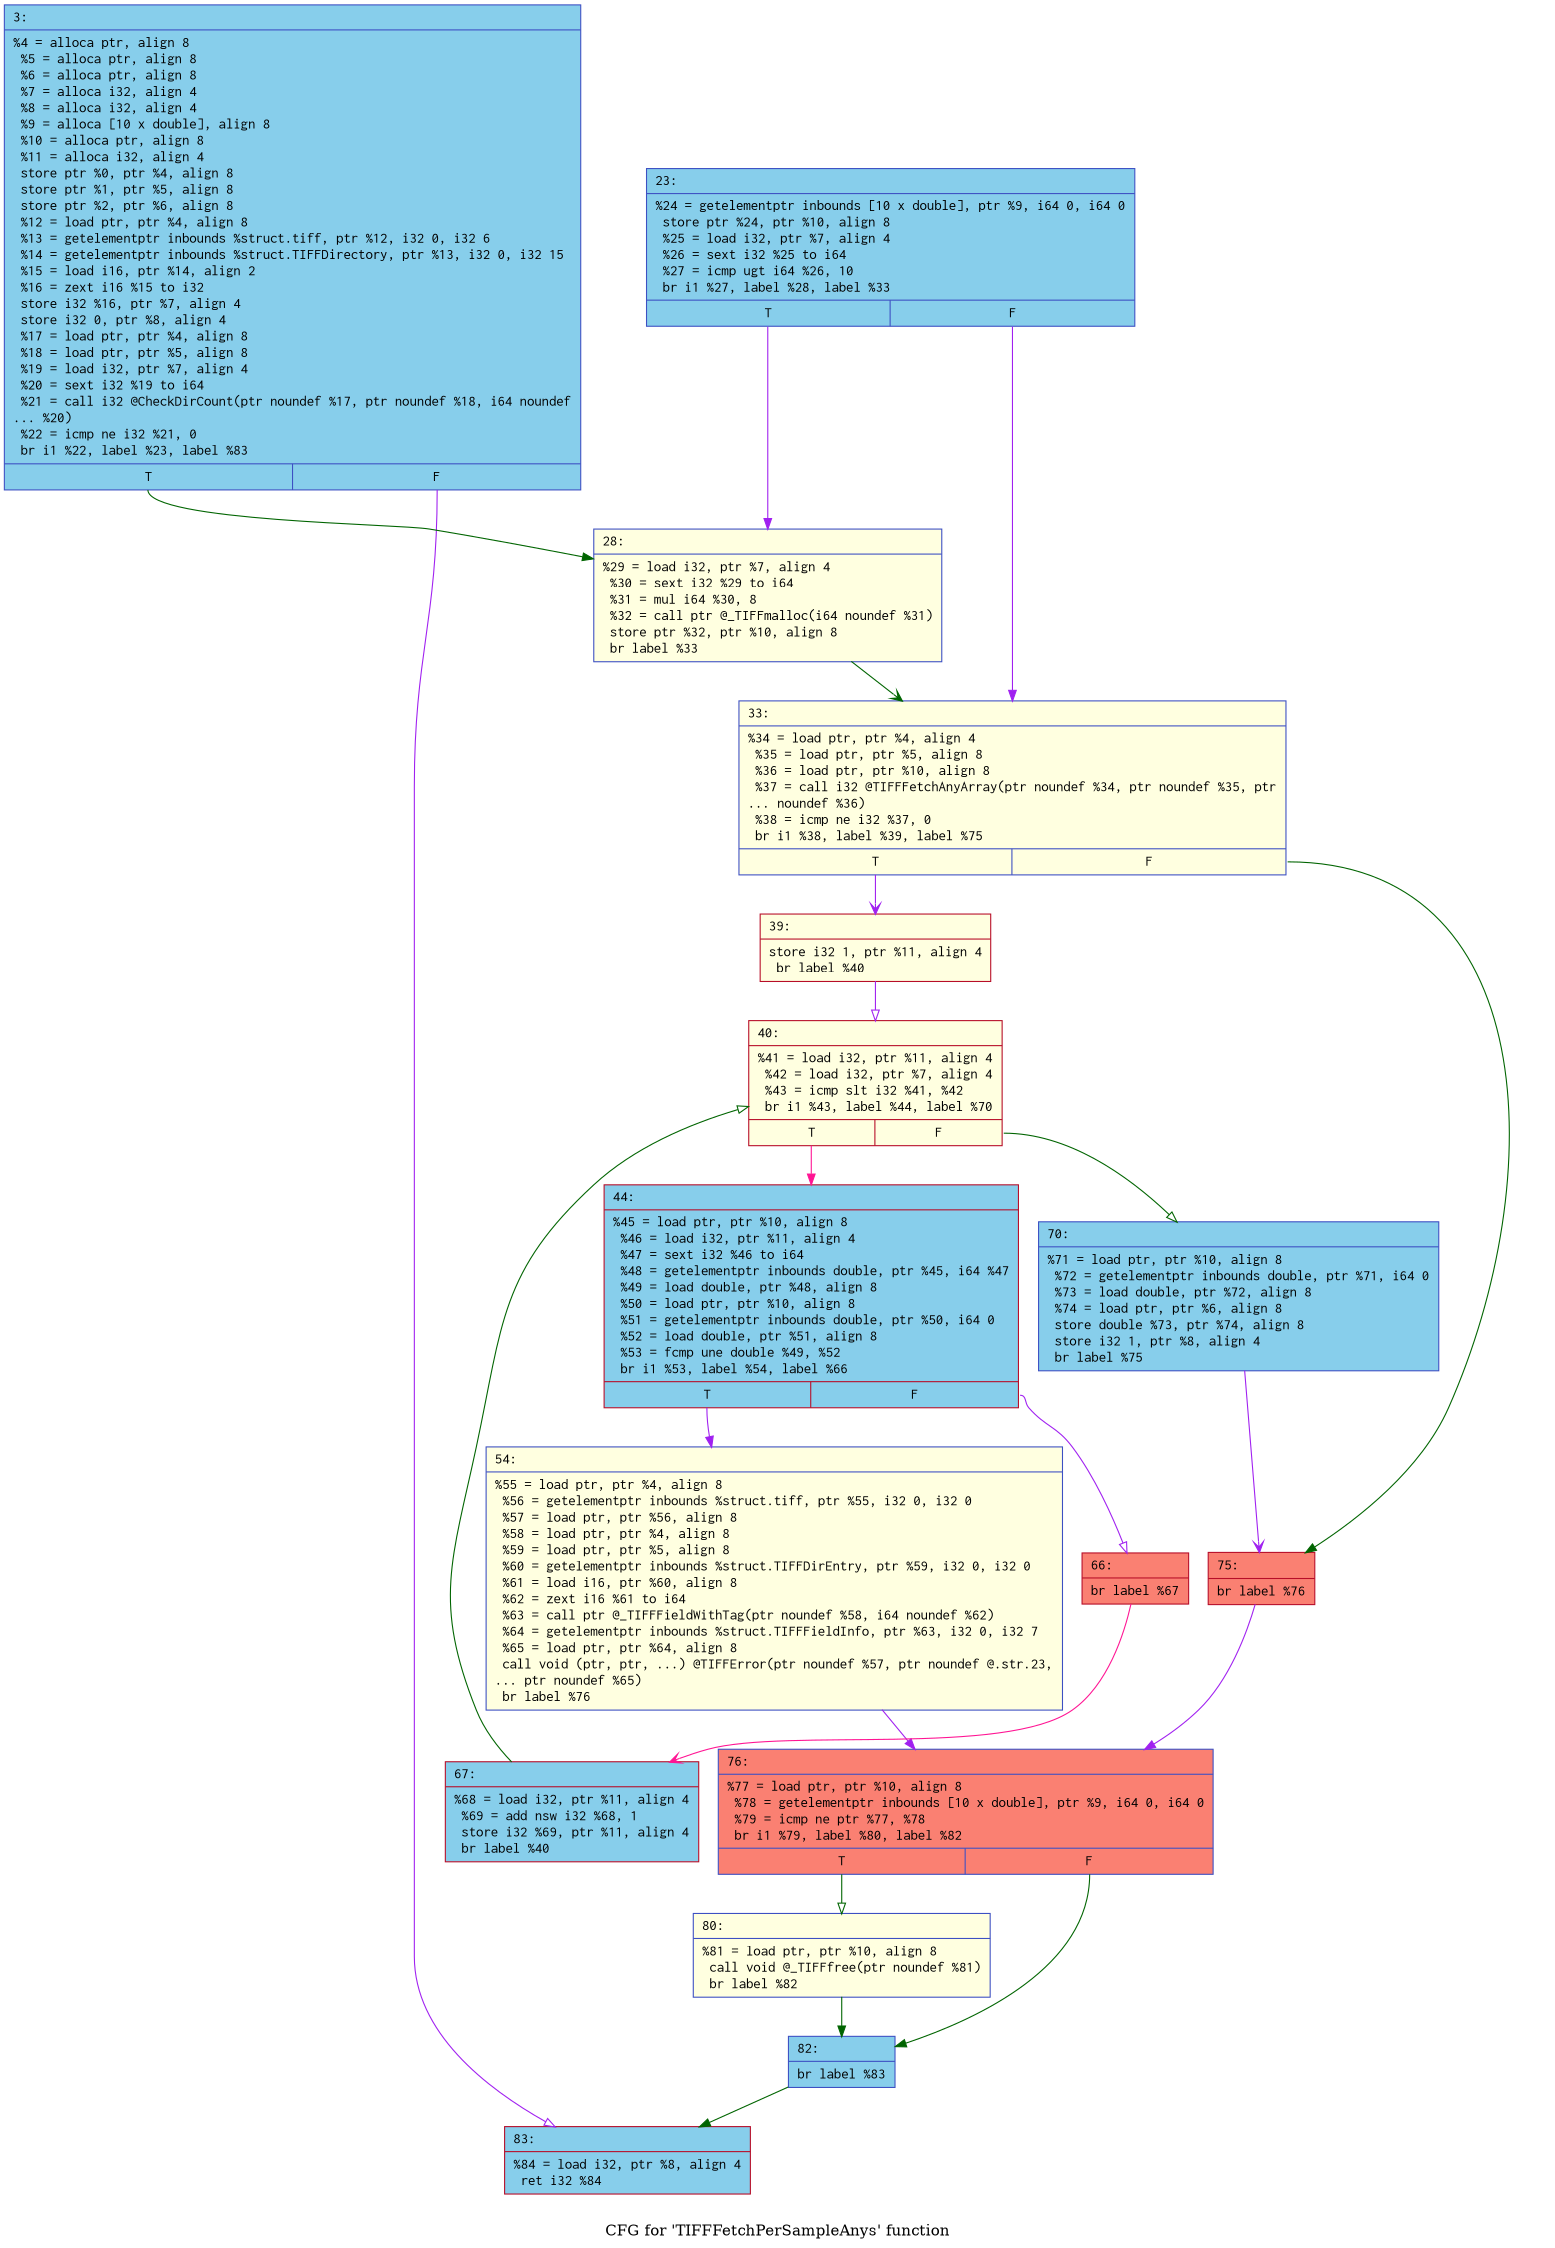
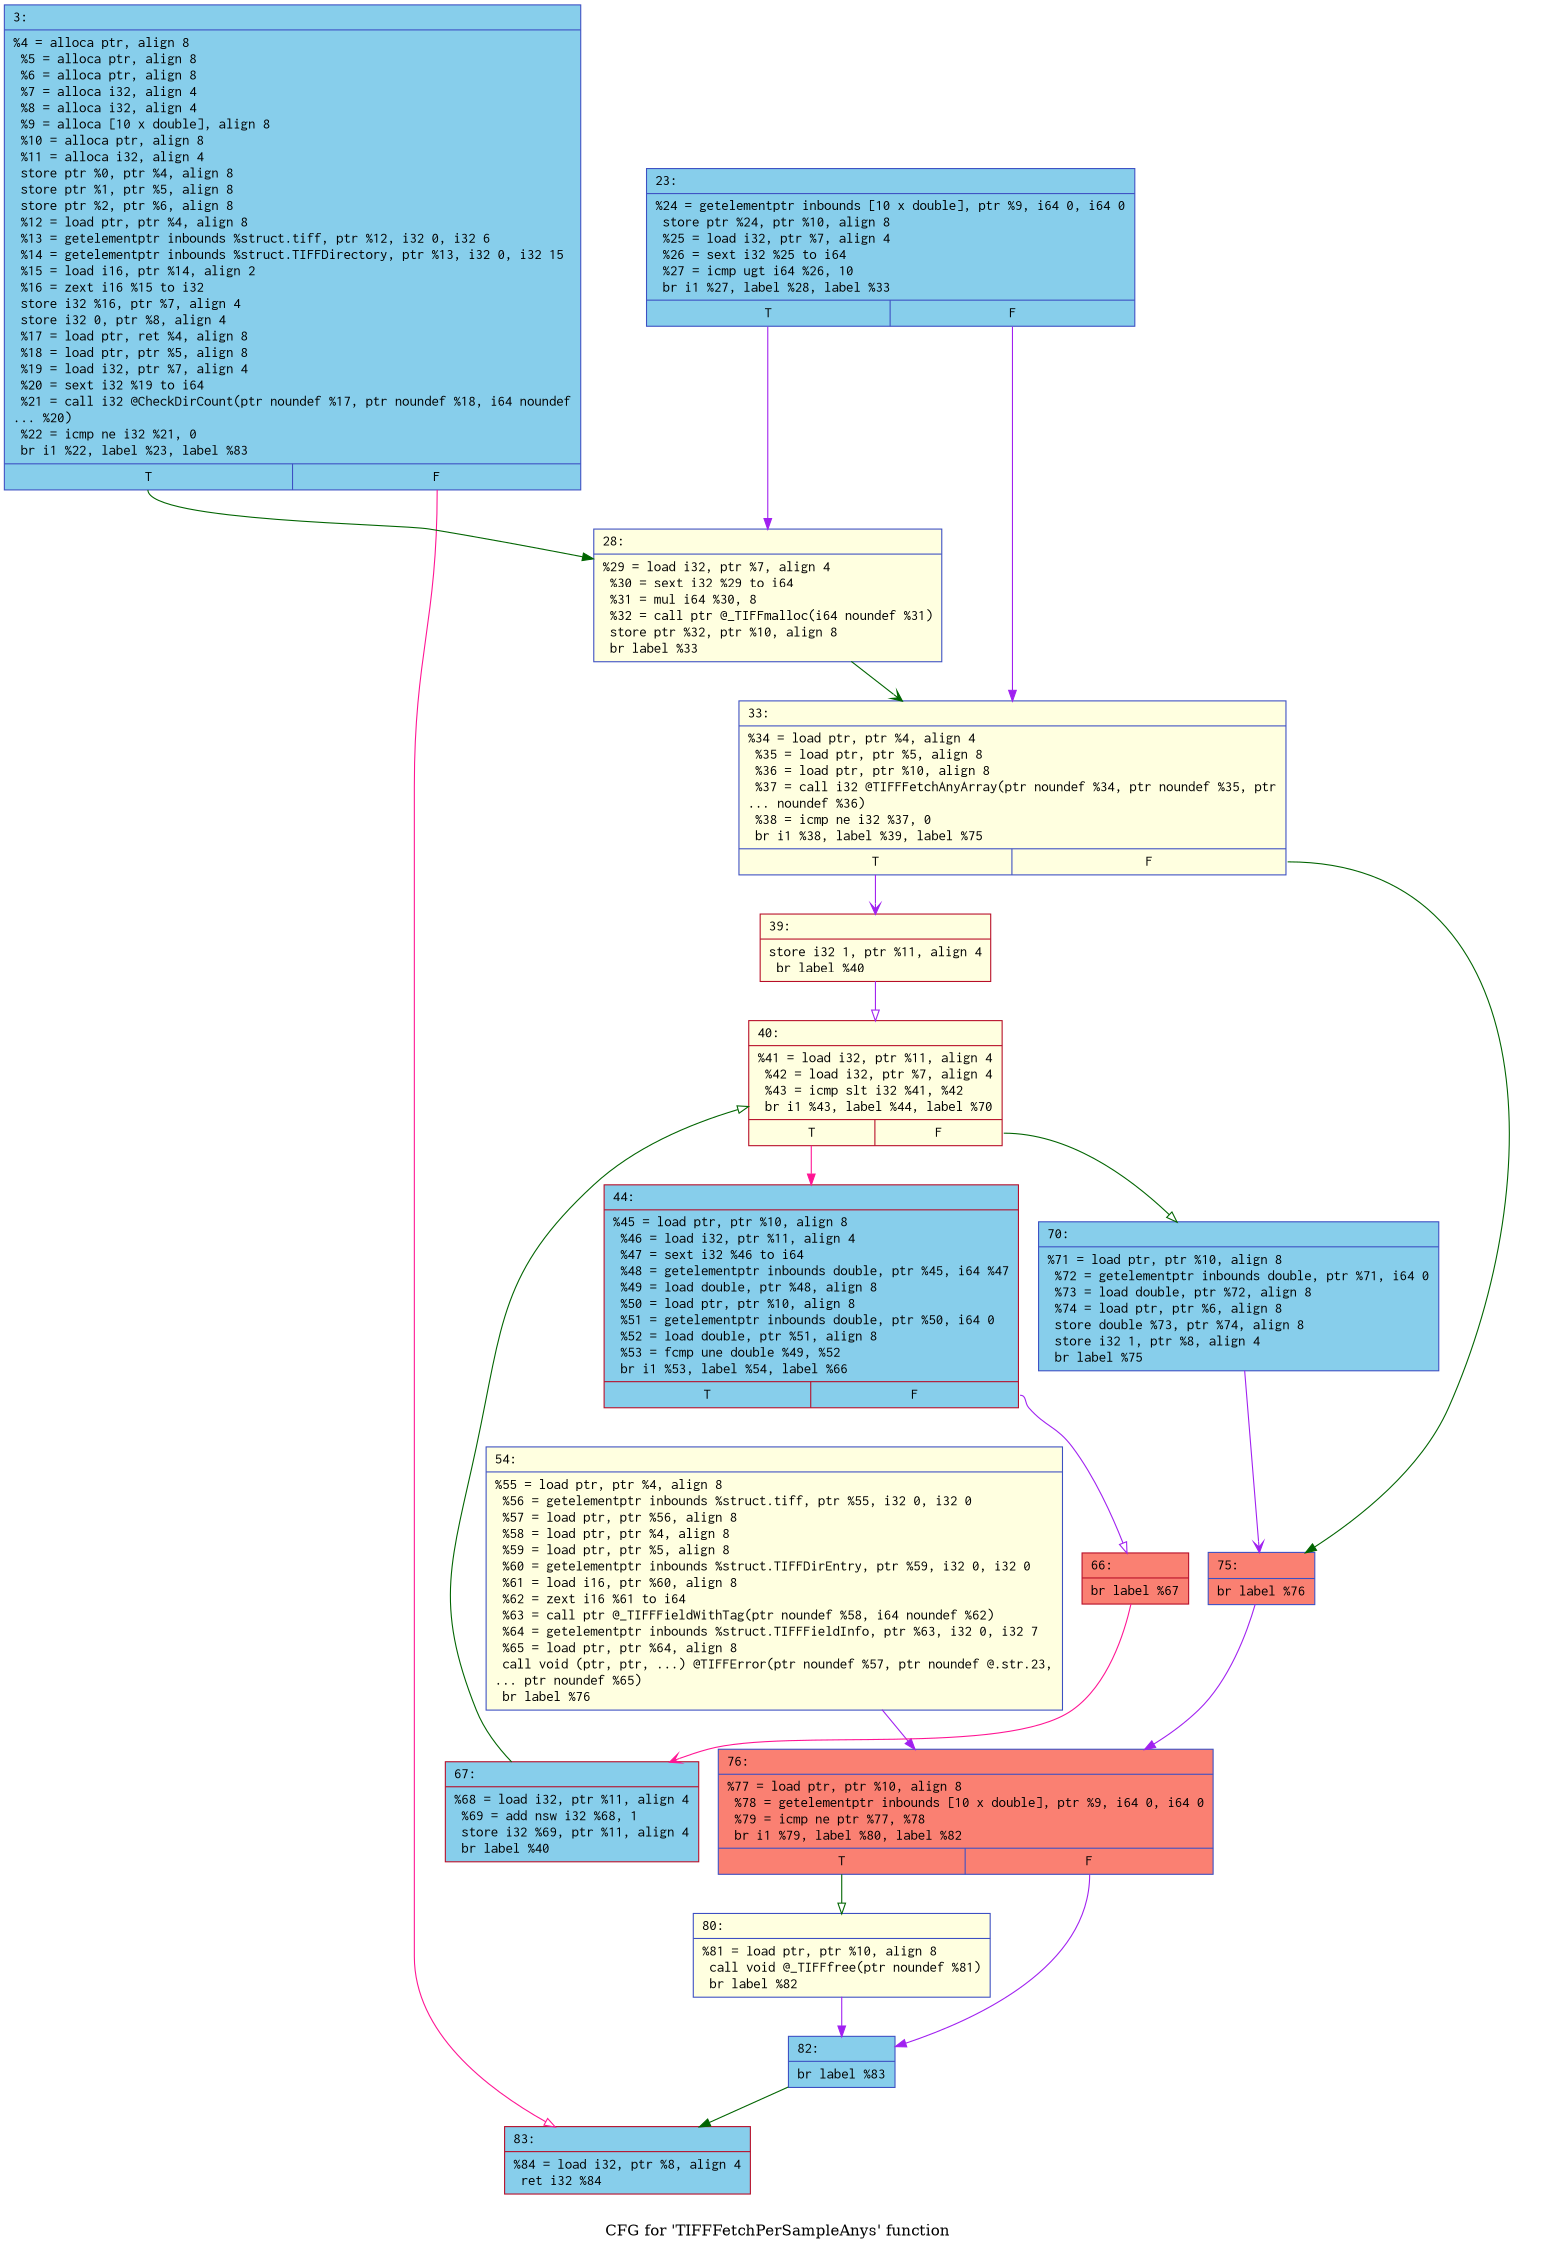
(131, 336) -> (131, 336)
(414, 1333) -> (414, 1333)
(708, 1422) -> none
(1262, 1579) -> (1262, 1579)
(1024, 1985) -> (1024, 1985)
(842, 2011) -> (842, 2011)
